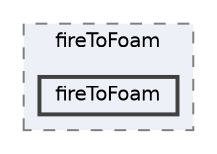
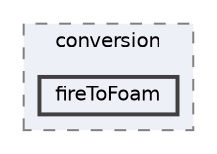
(108, 42) -> (108, 42)
